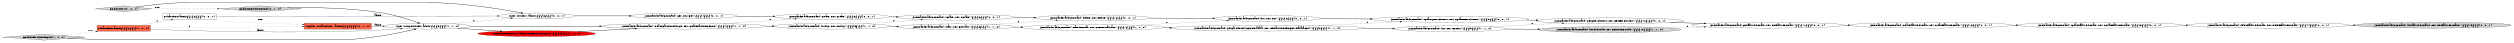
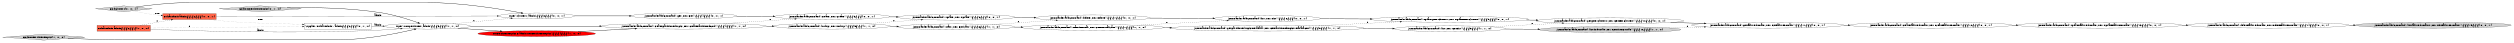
(185, 9) -> (147, 14)
(189, 17) -> (189, 17)
(338, 26) -> (338, 26)
(78, 33) -> none
